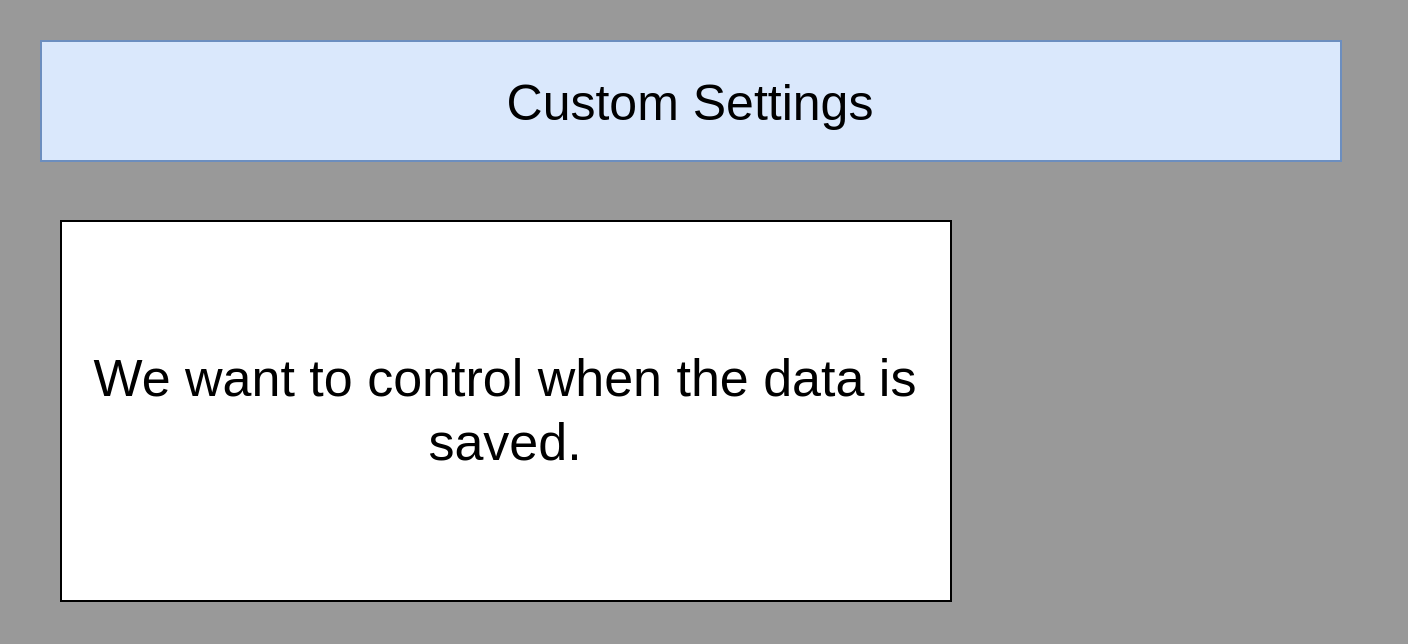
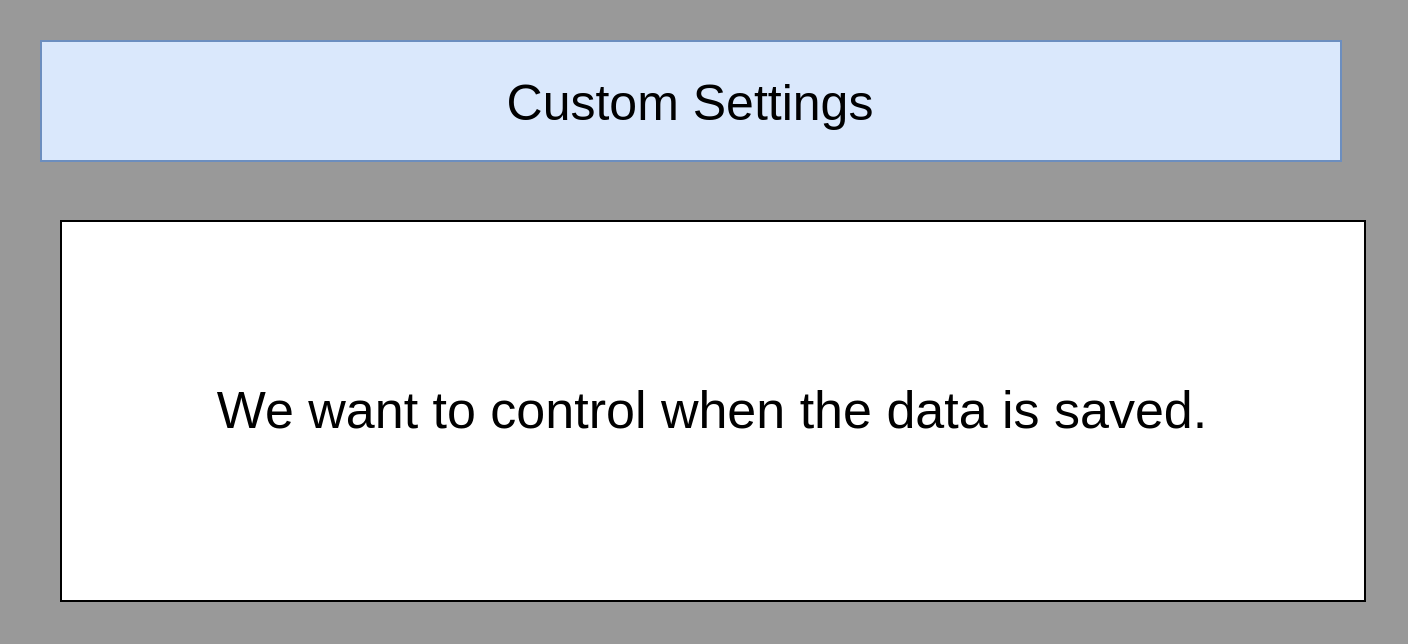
(506, 411) -> (713, 411)
